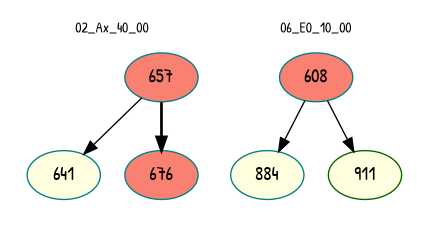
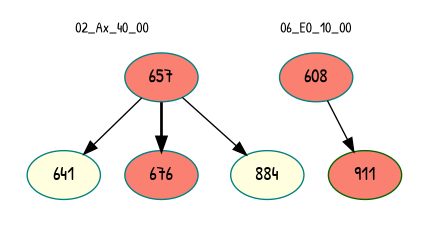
(295, 120) -> (200, 113)
(365, 175) -> (365, 175)
